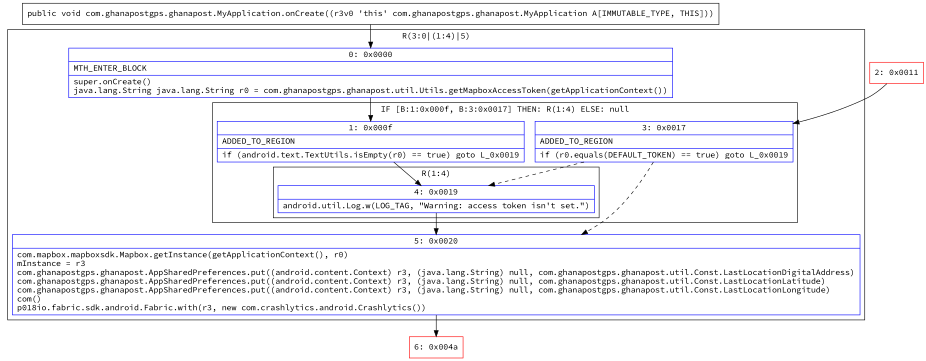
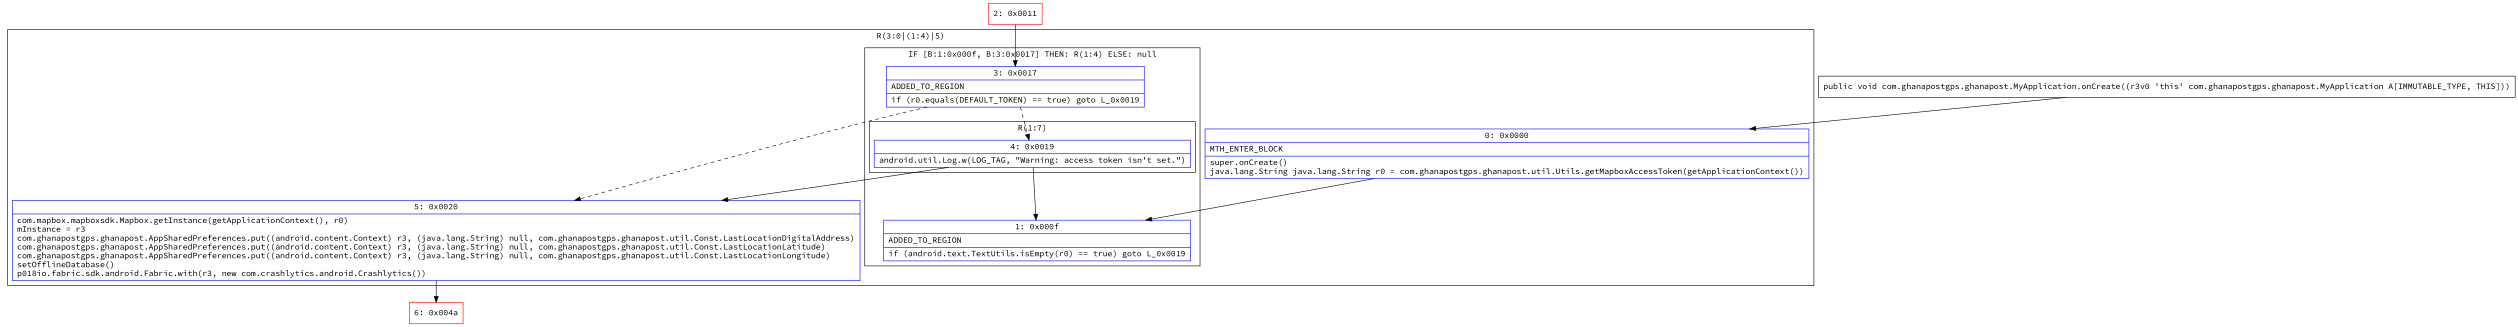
(405, 172) -> (1034, 191)
(436, 174) -> (1032, 128)
(30, 299) -> (66, 265)
